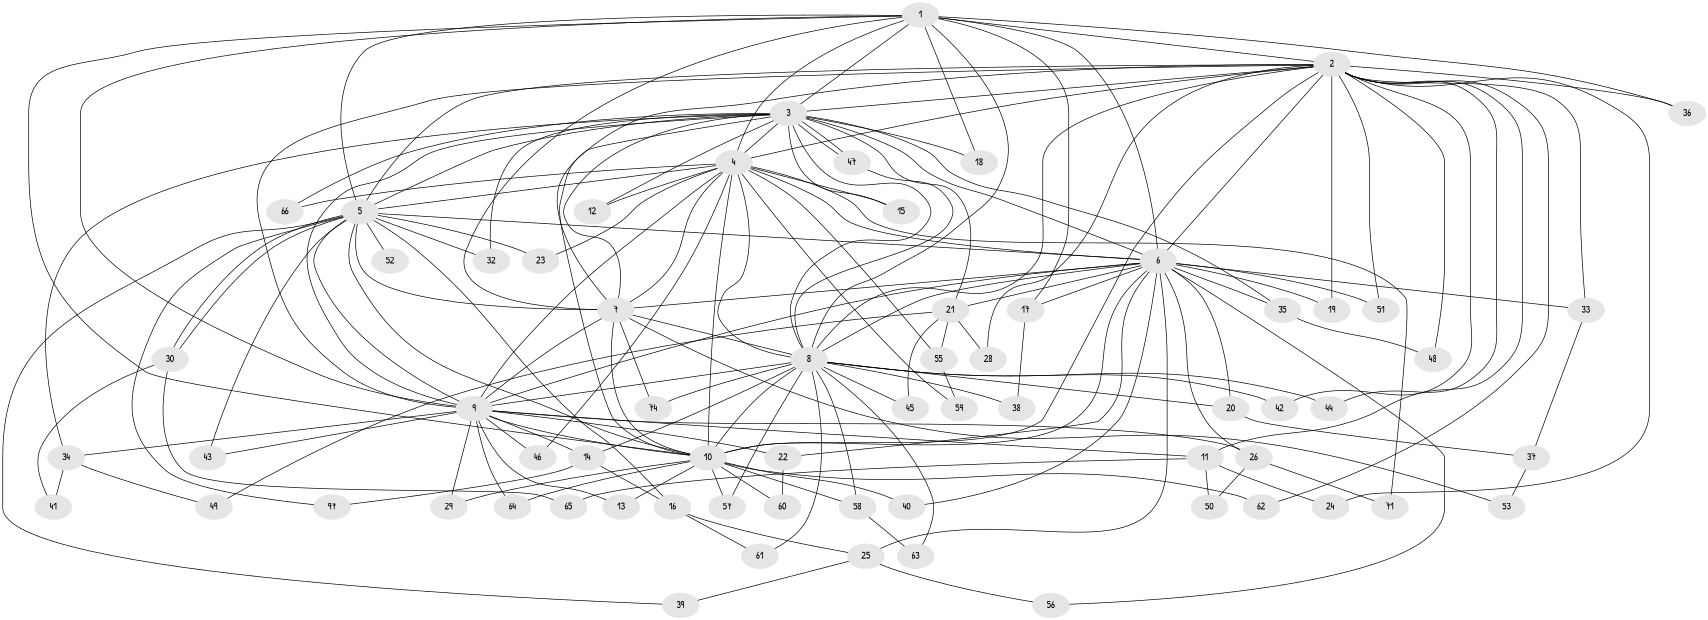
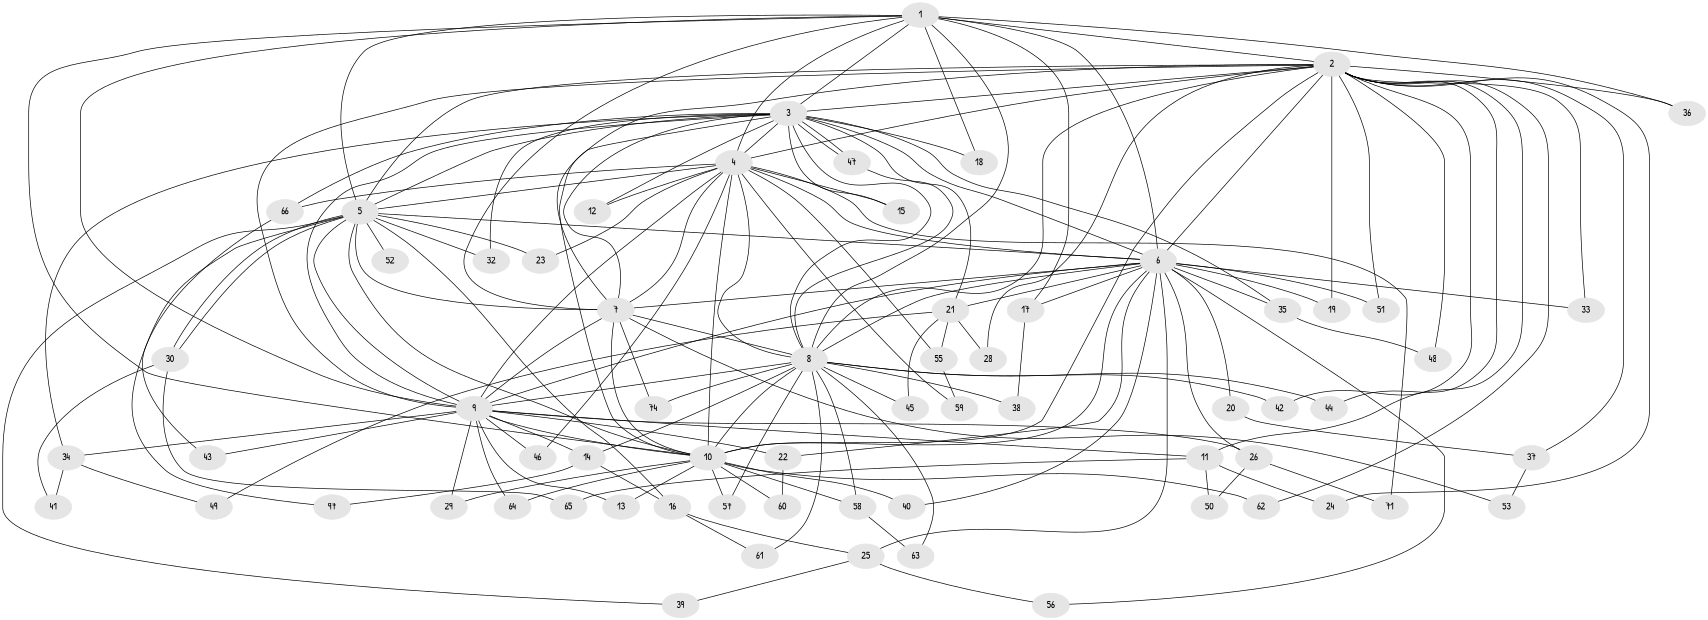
(263, 323) -> (144, 376)
(1010, 383) -> none
(1559, 384) -> (1624, 164)
